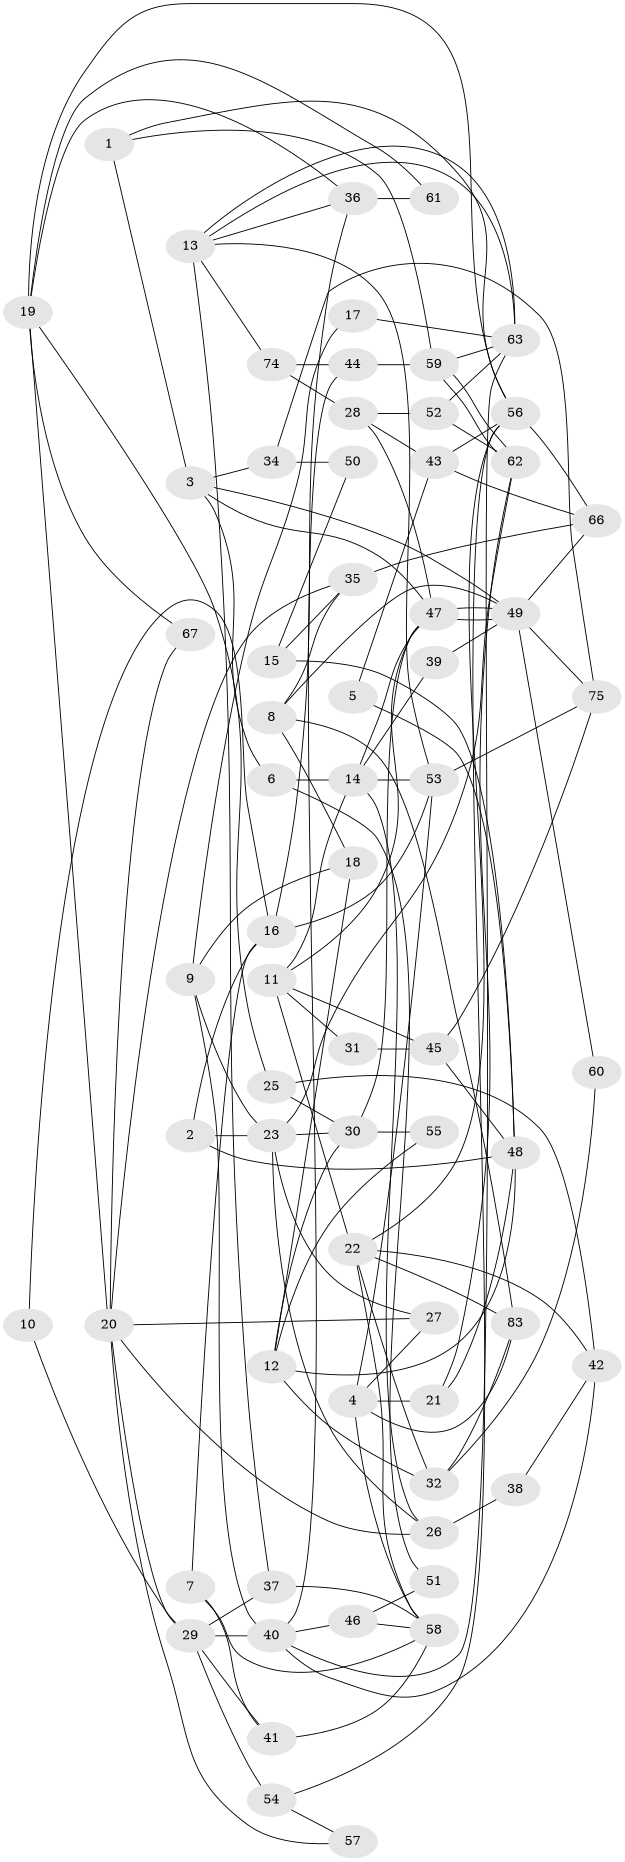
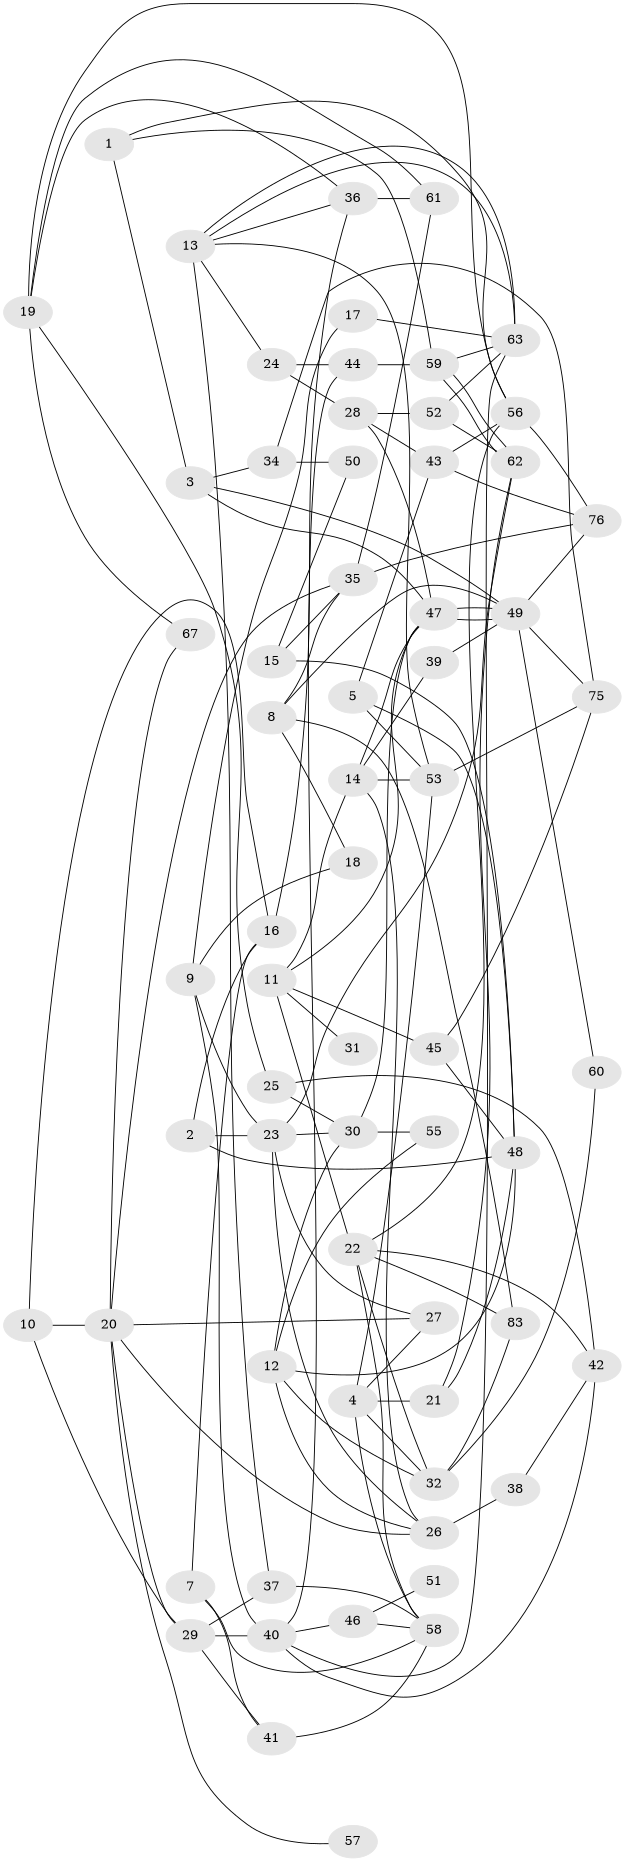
(272, 365) -> (272, 365)
none -> (398, 390)
(597, 521) -> (597, 521)
(272, 780) -> none
(69, 819) -> (69, 1325)
(363, 898) -> (399, 744)
(390, 1049) -> none
(307, 1150) -> (319, 1479)
(463, 1422) -> (400, 1450)
(272, 1800) -> none
